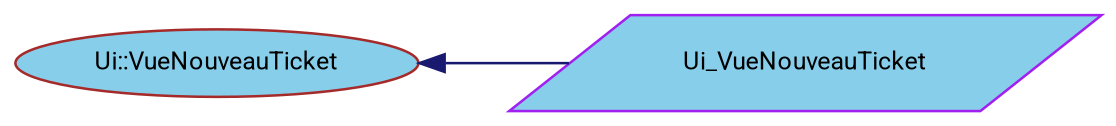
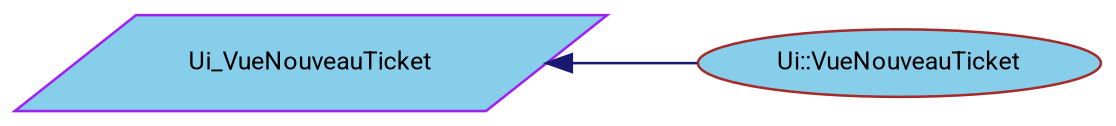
(507, 63) -> (635, 63)
